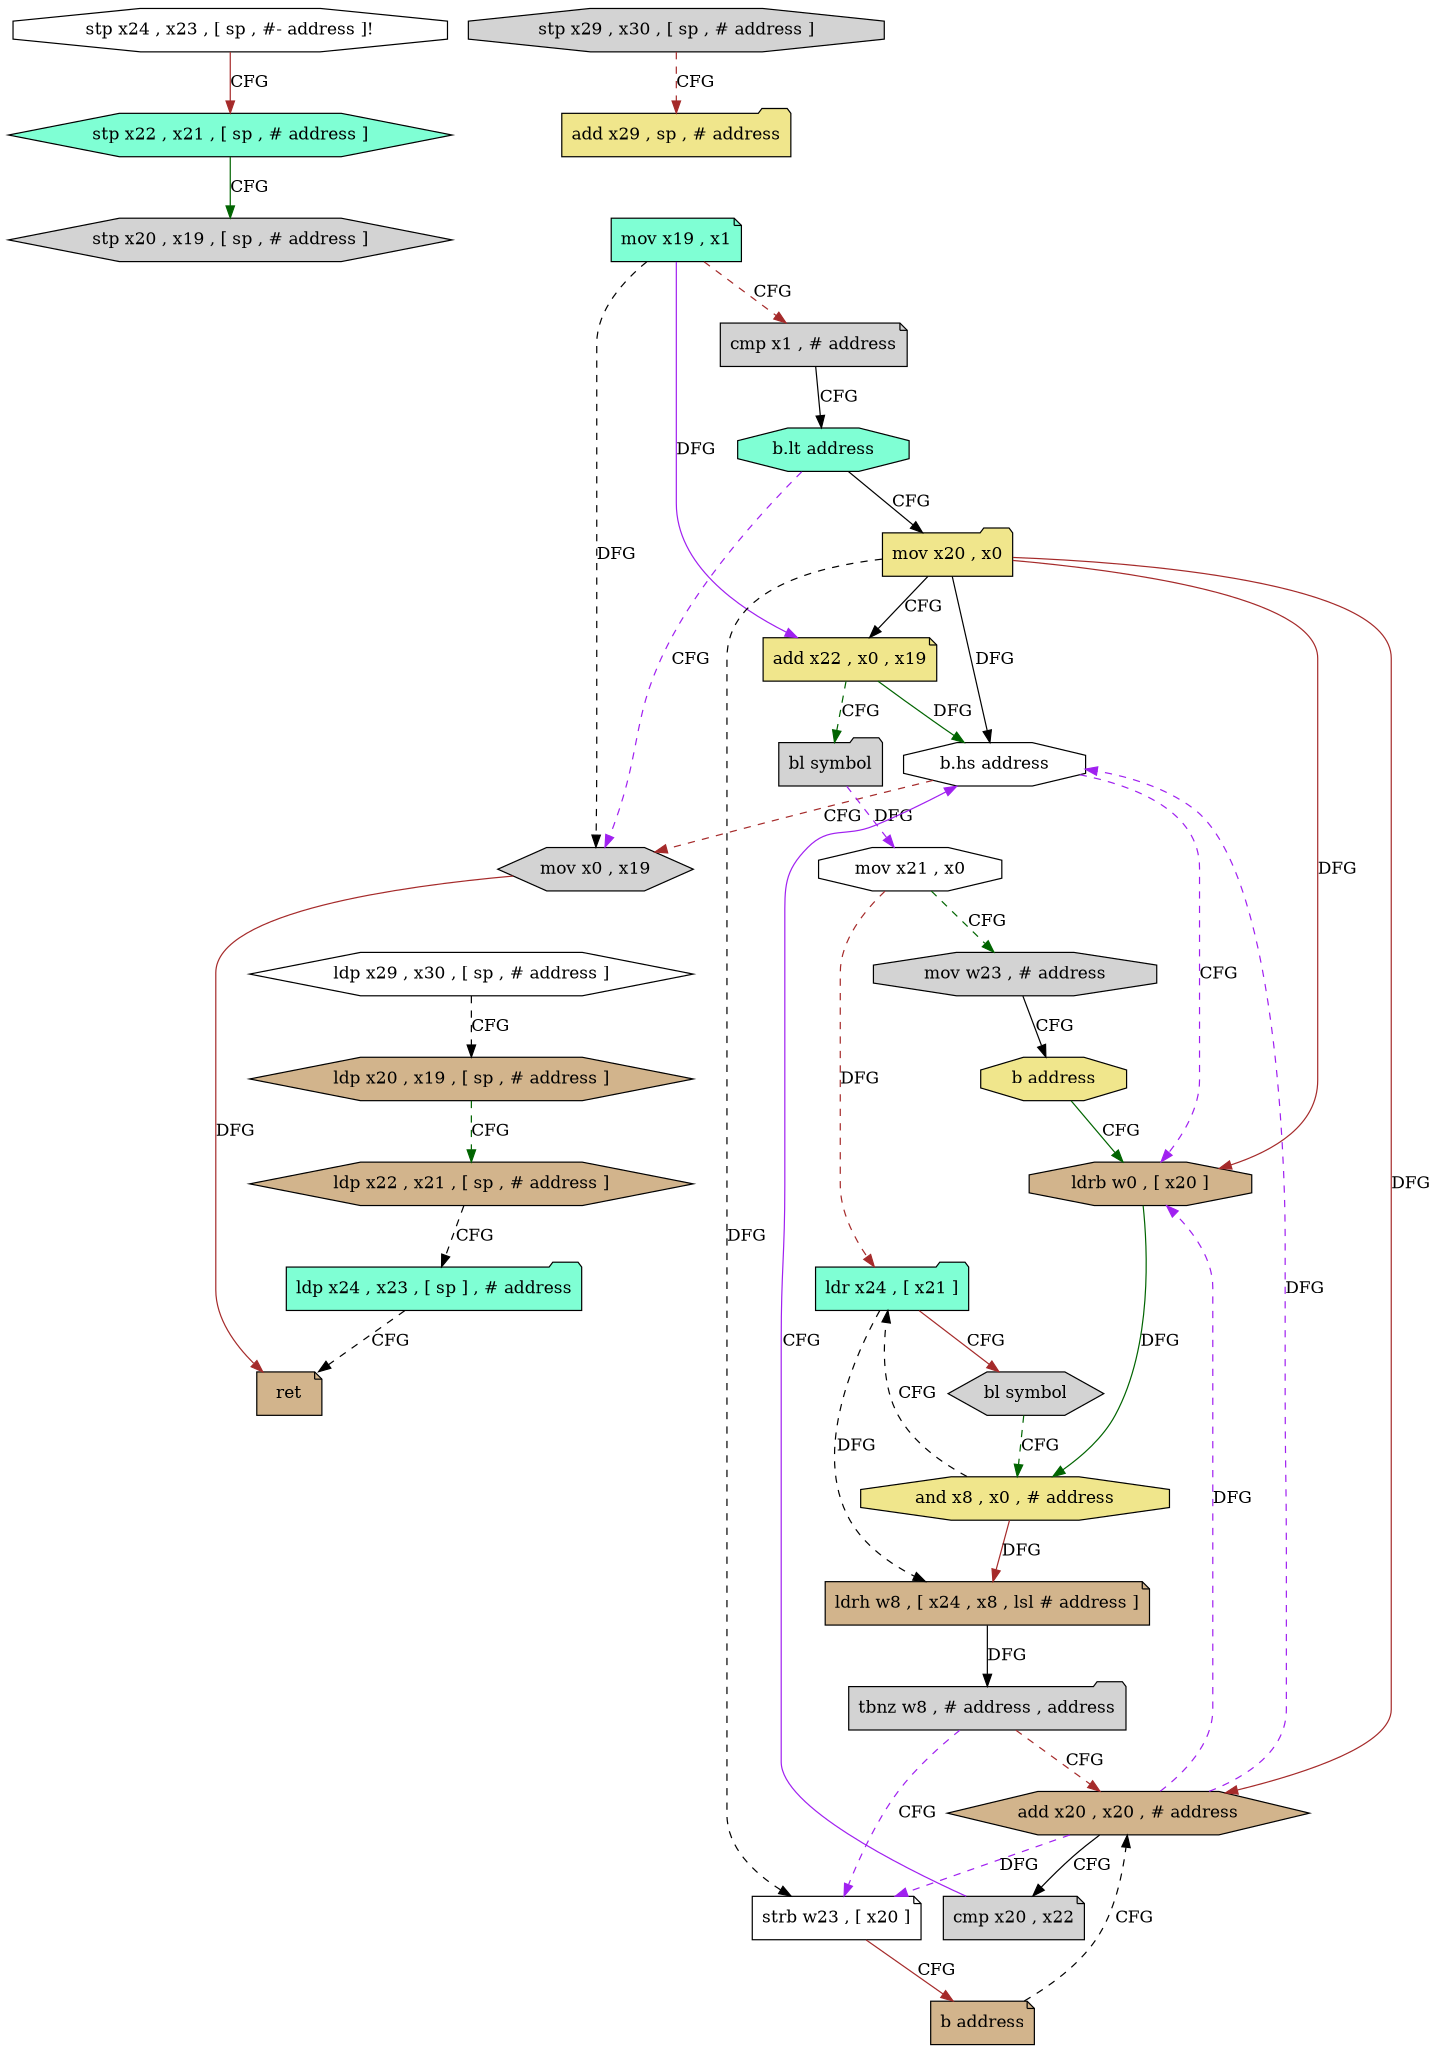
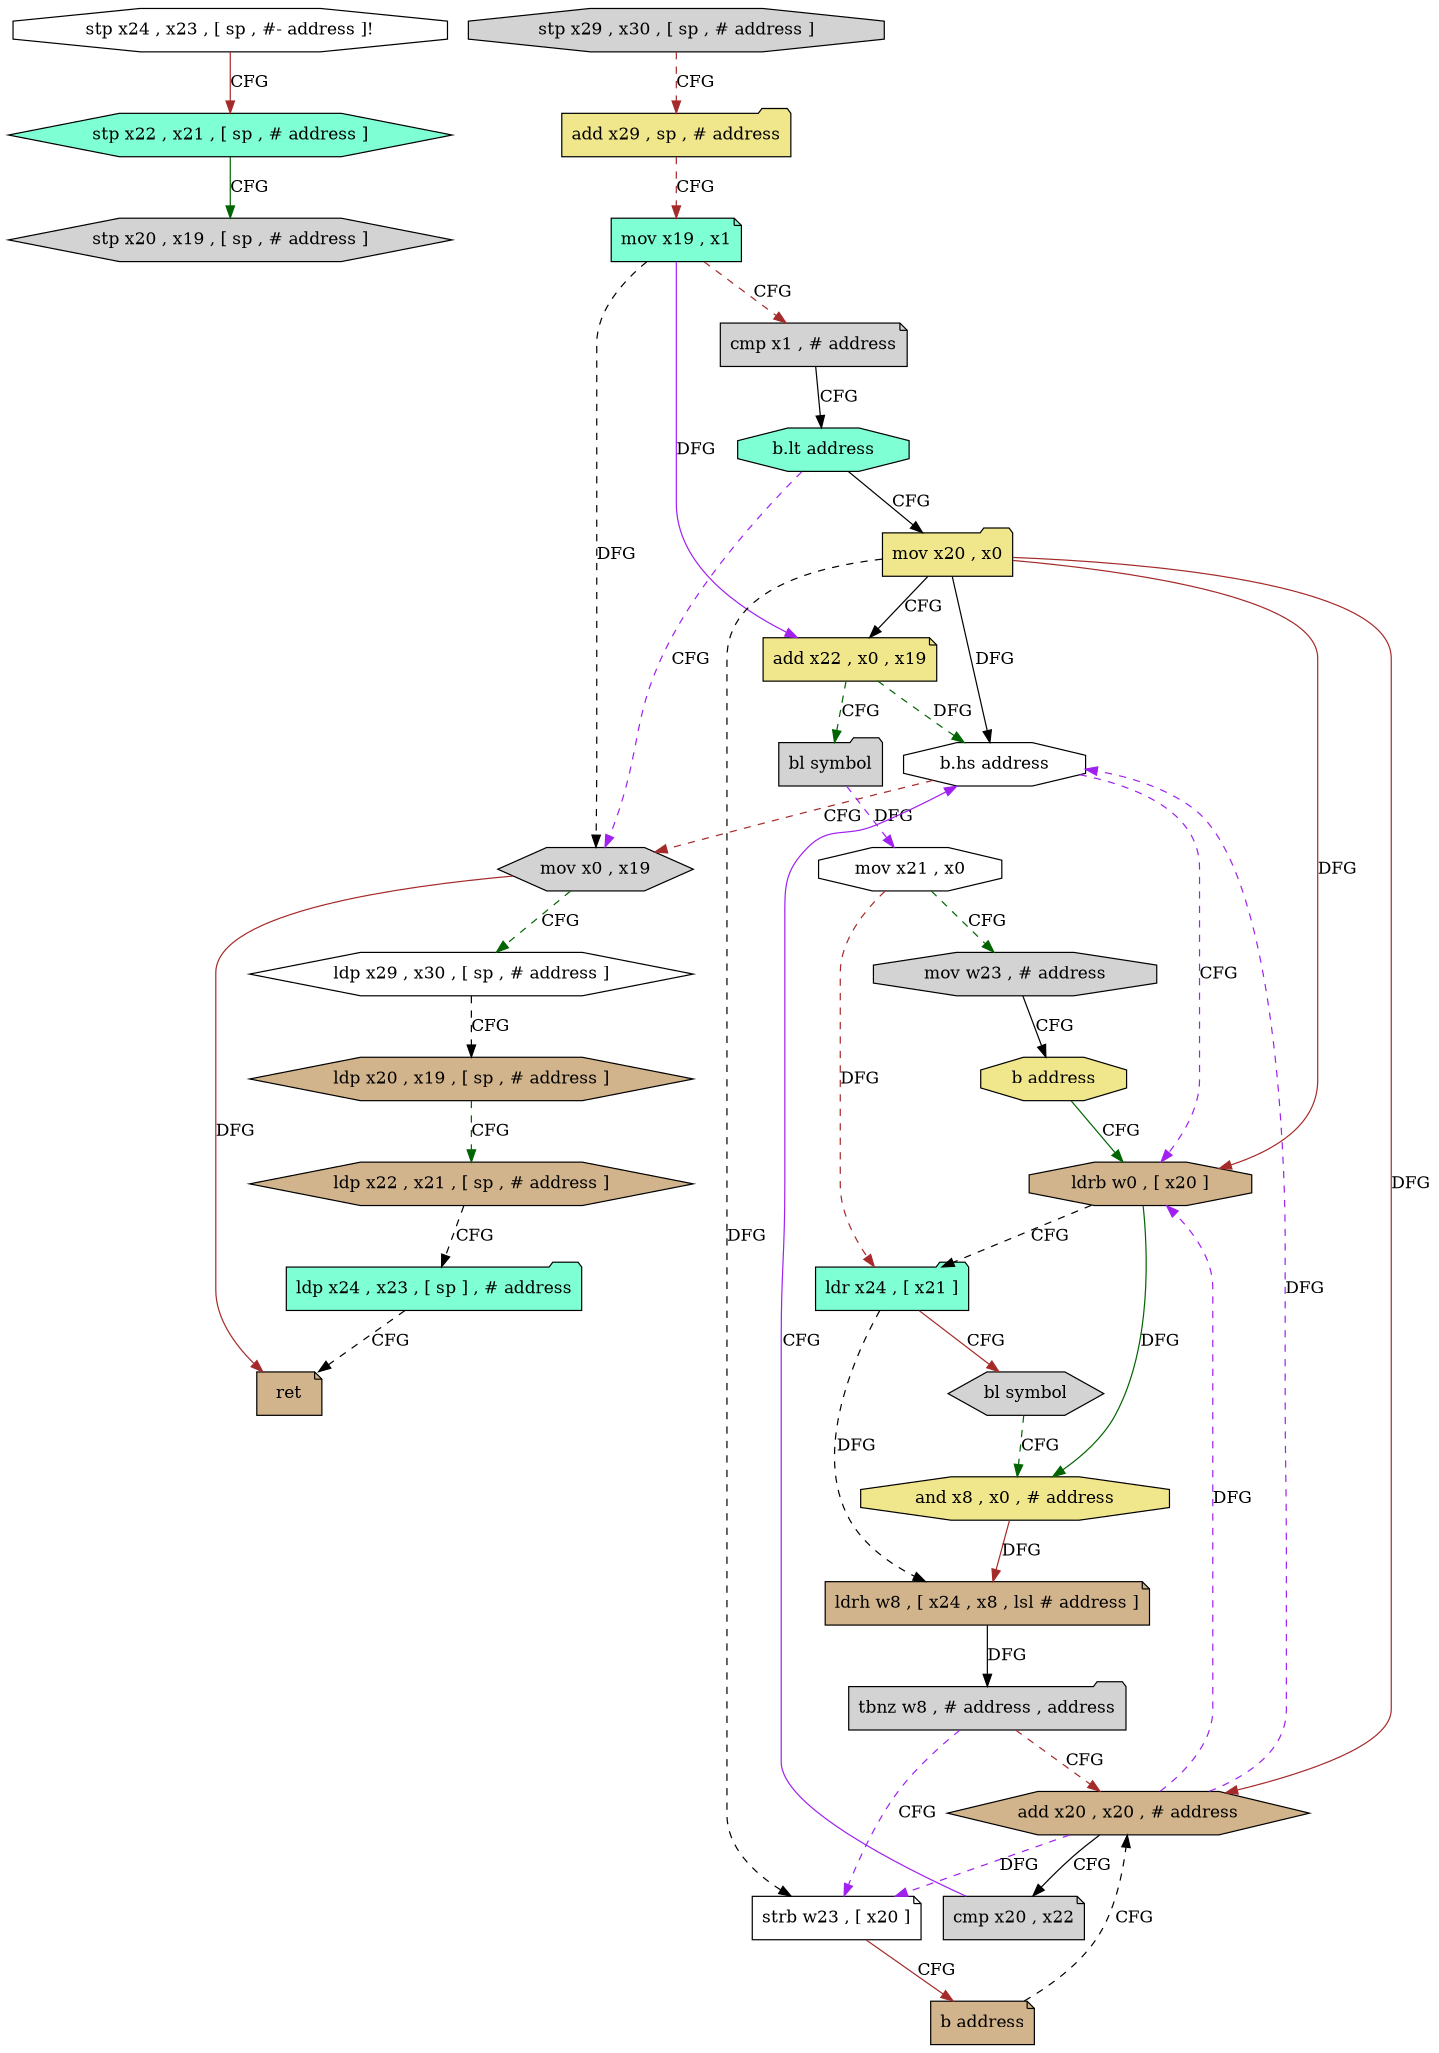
none -> (676, 181)
(916, 709) -> (916, 709)
none -> (538, 918)
(898, 1415) -> (1022, 1234)
